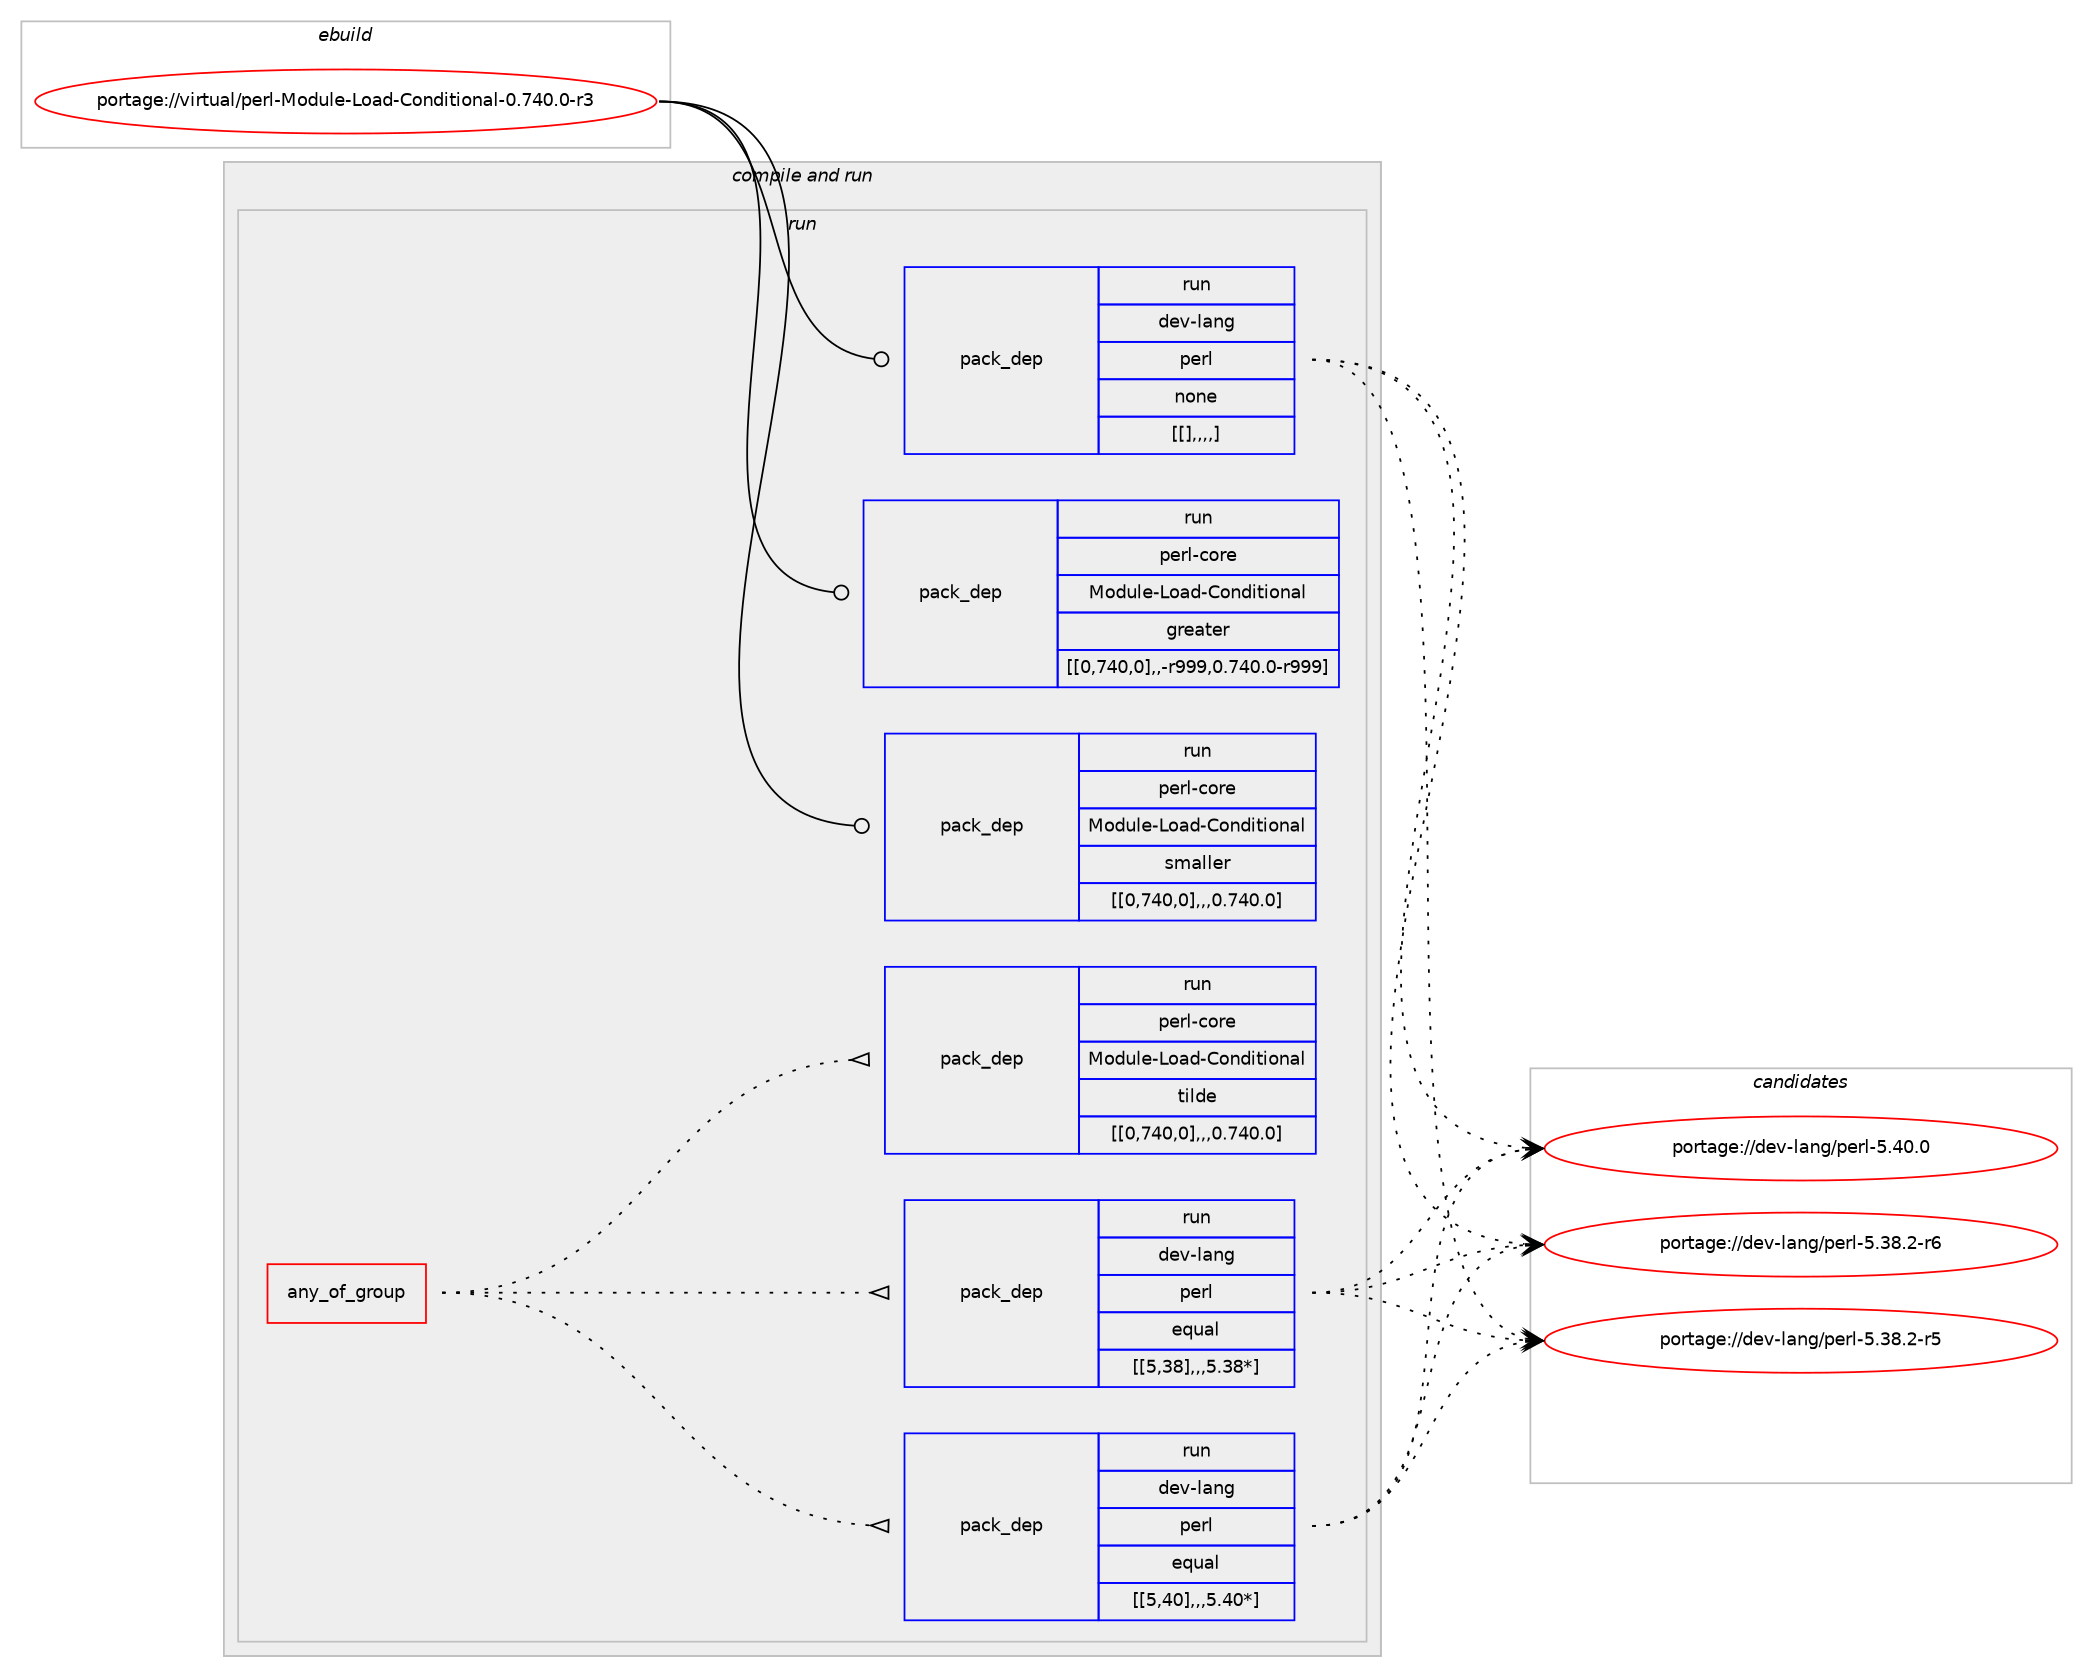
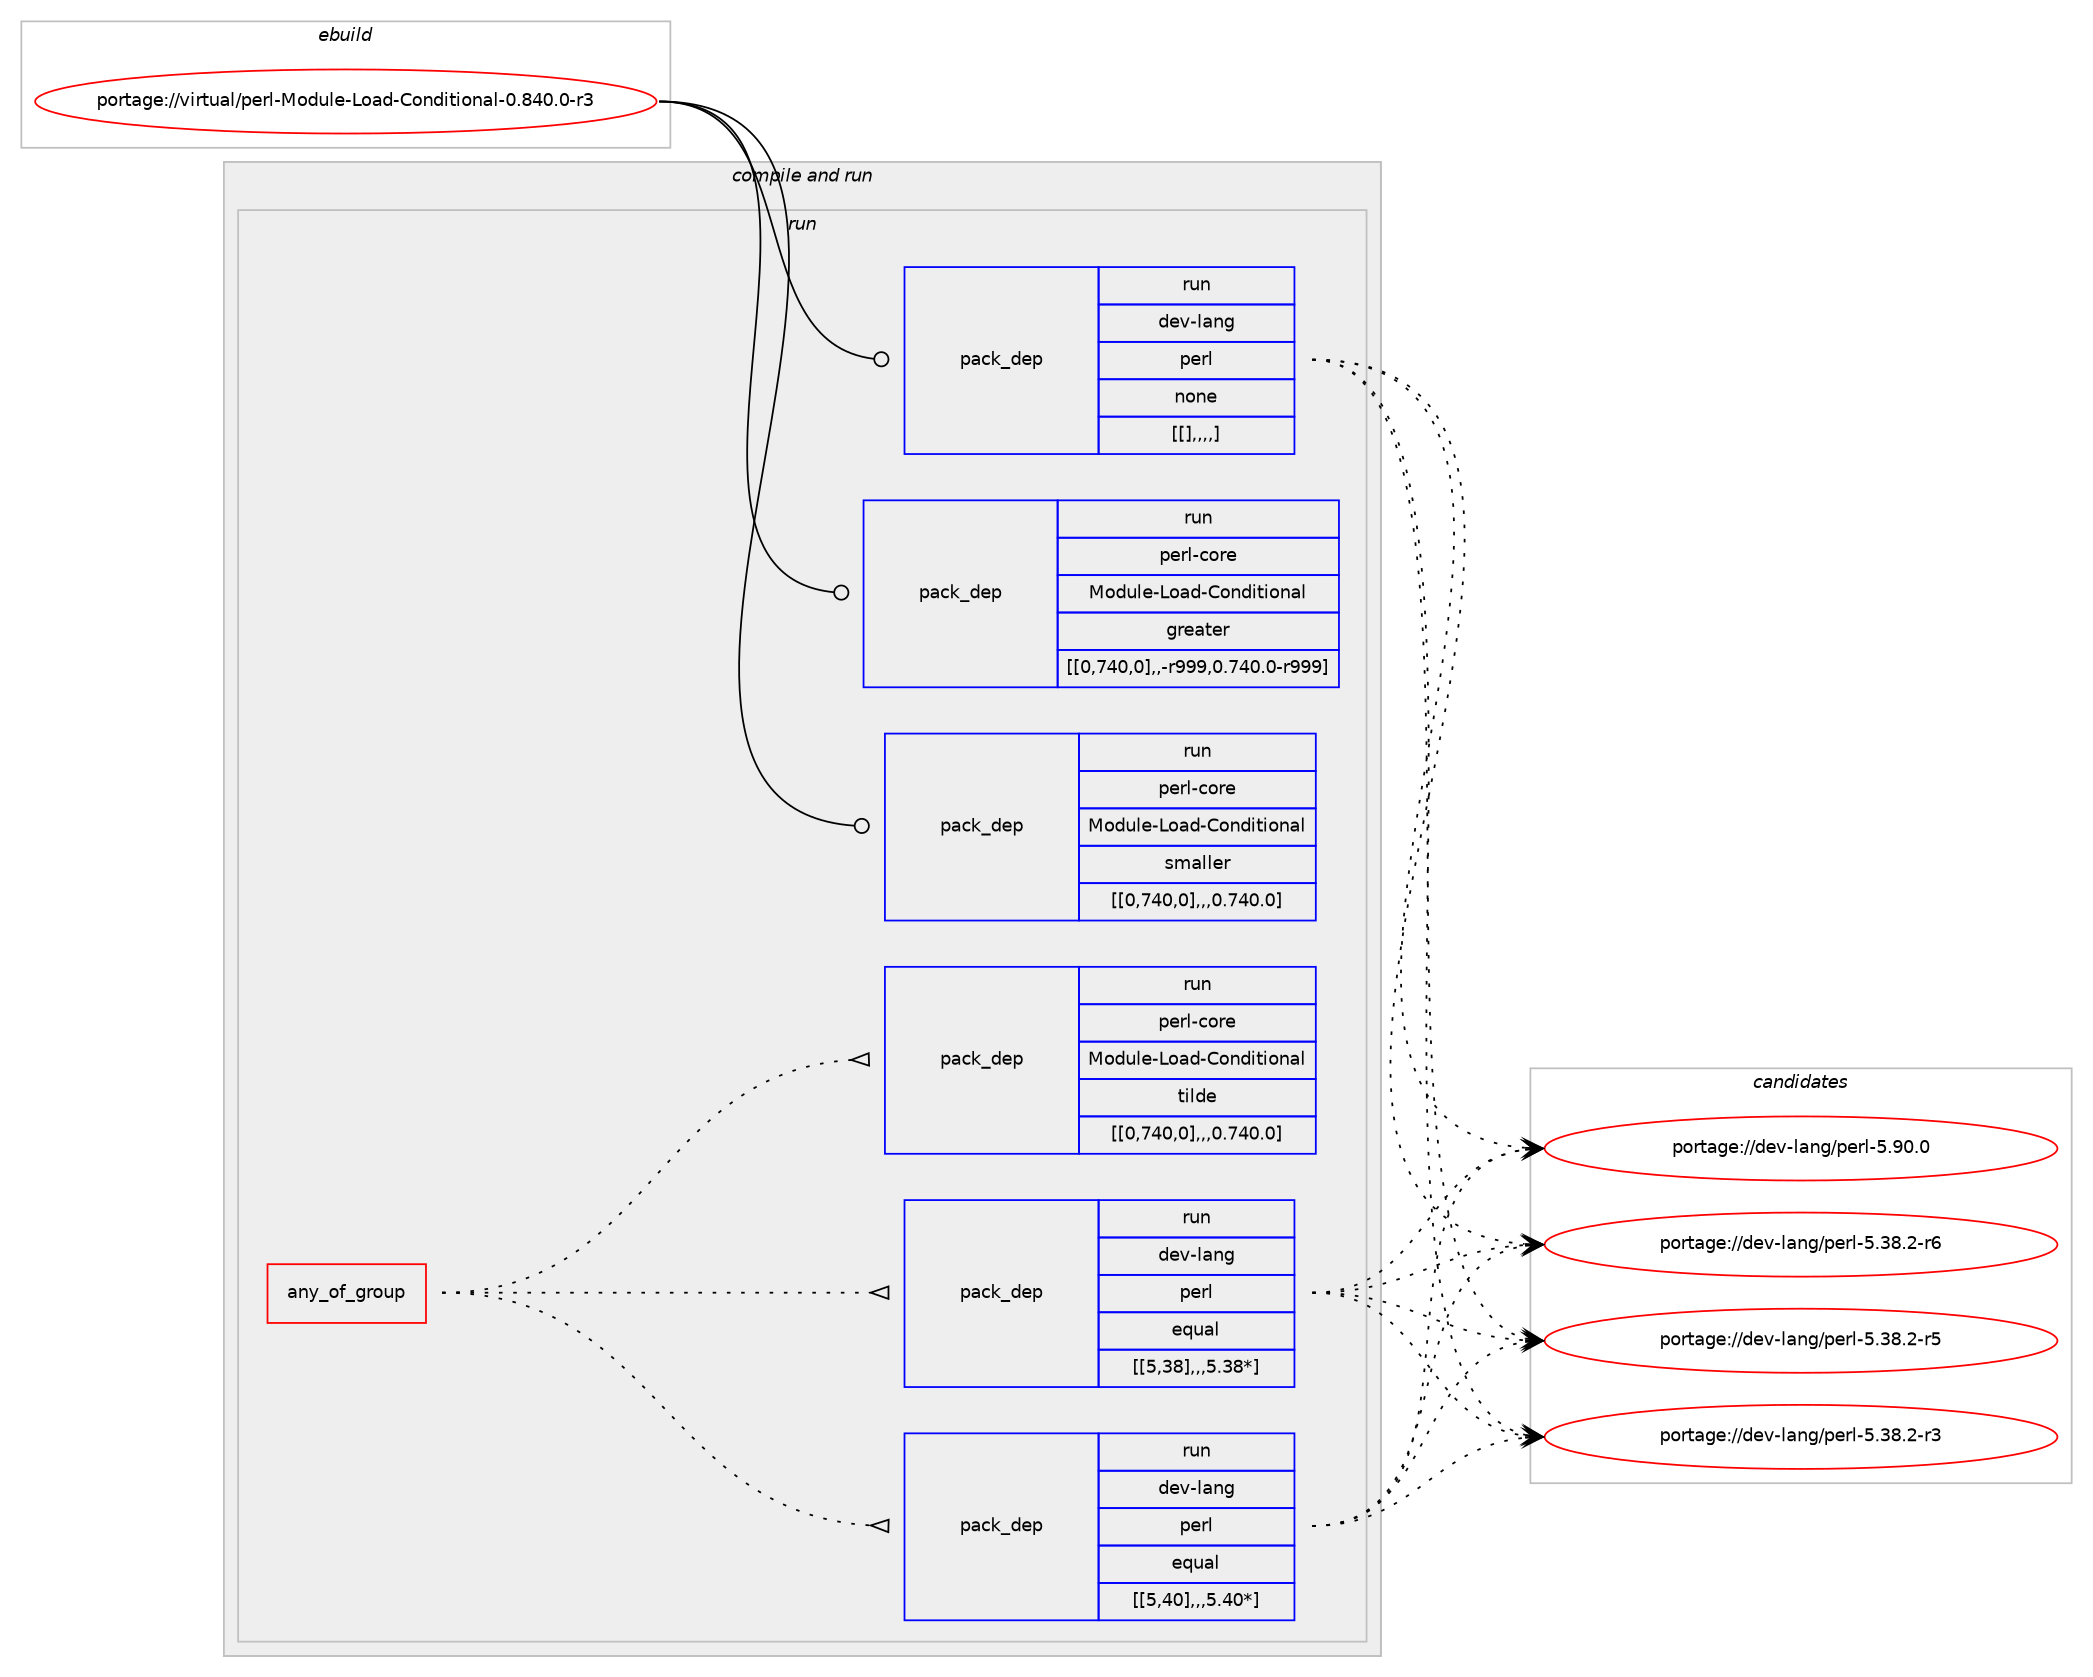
(346, 101) -> (346, 101)
(1801, 1148) -> (1801, 1148)
none -> (1801, 1437)
